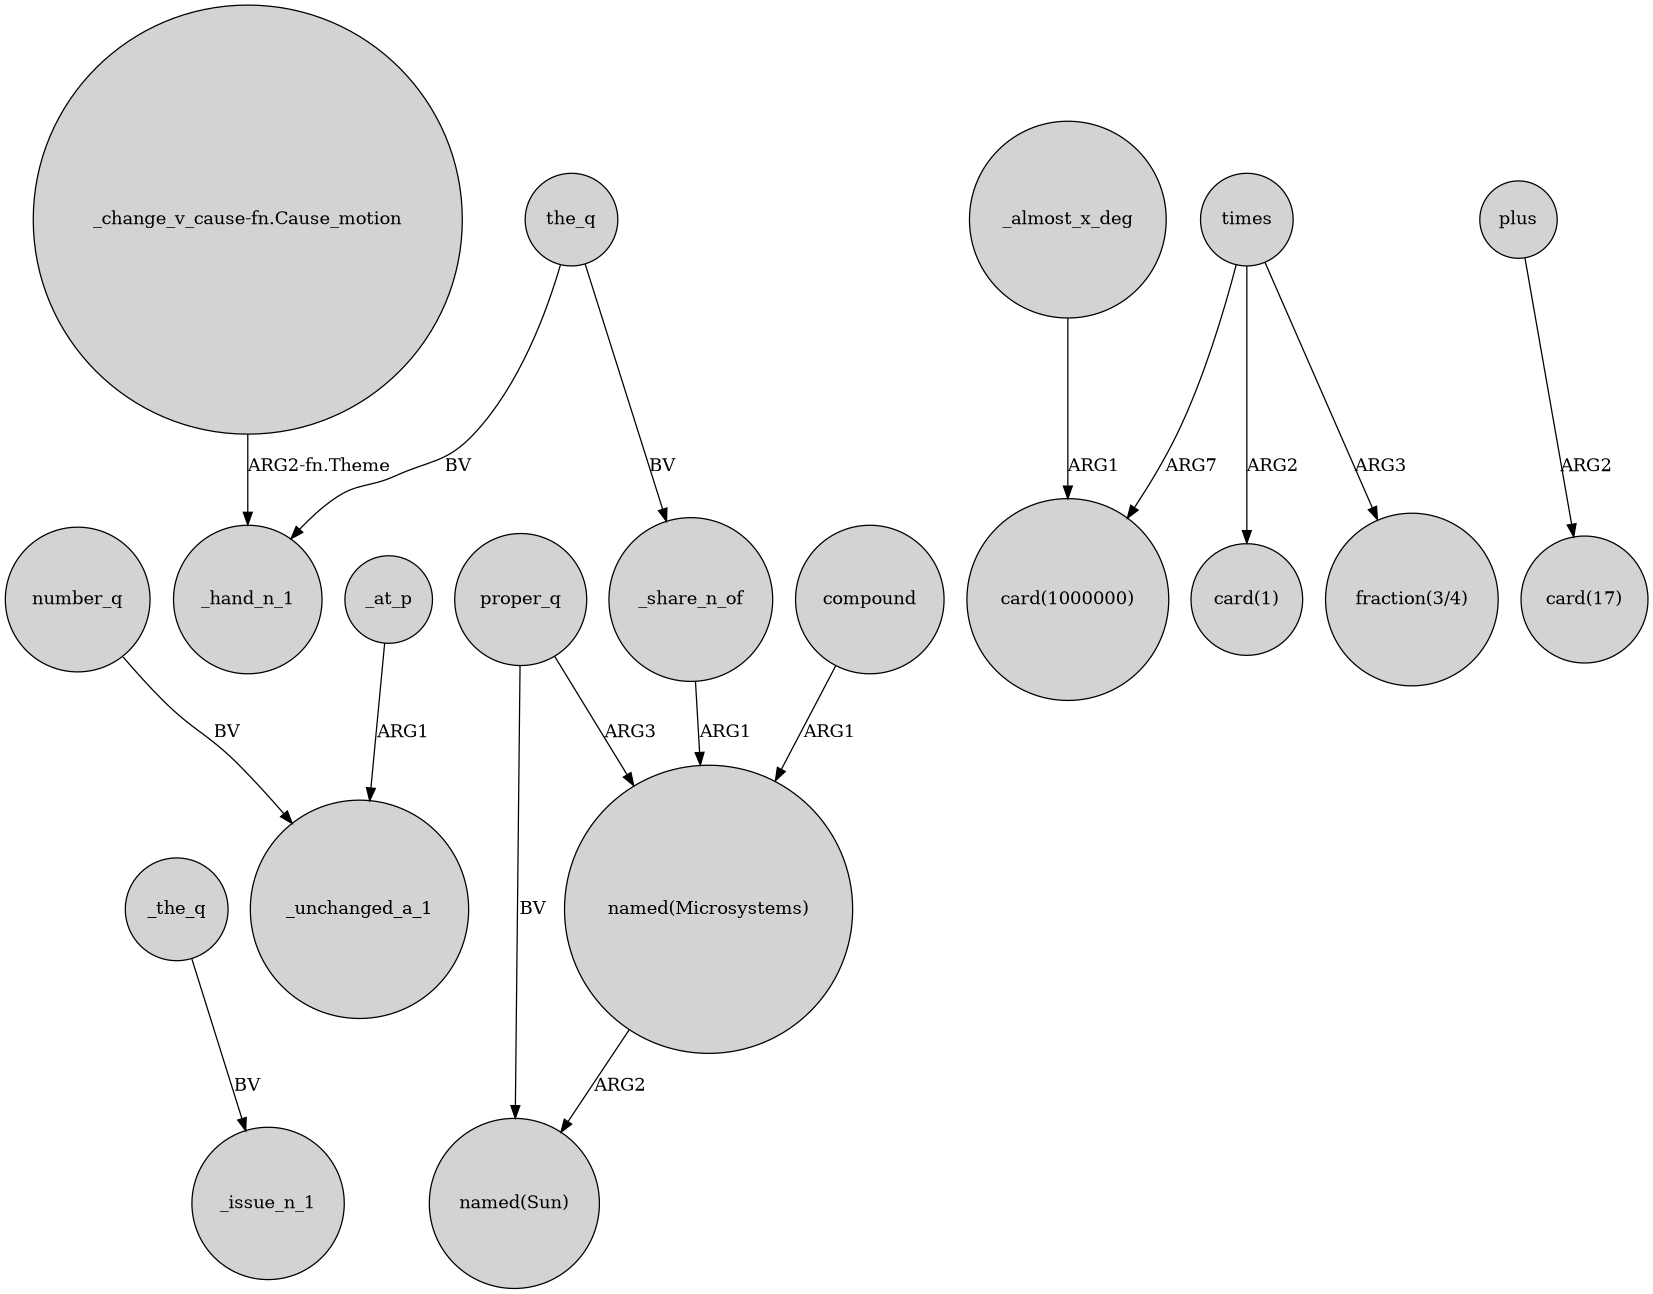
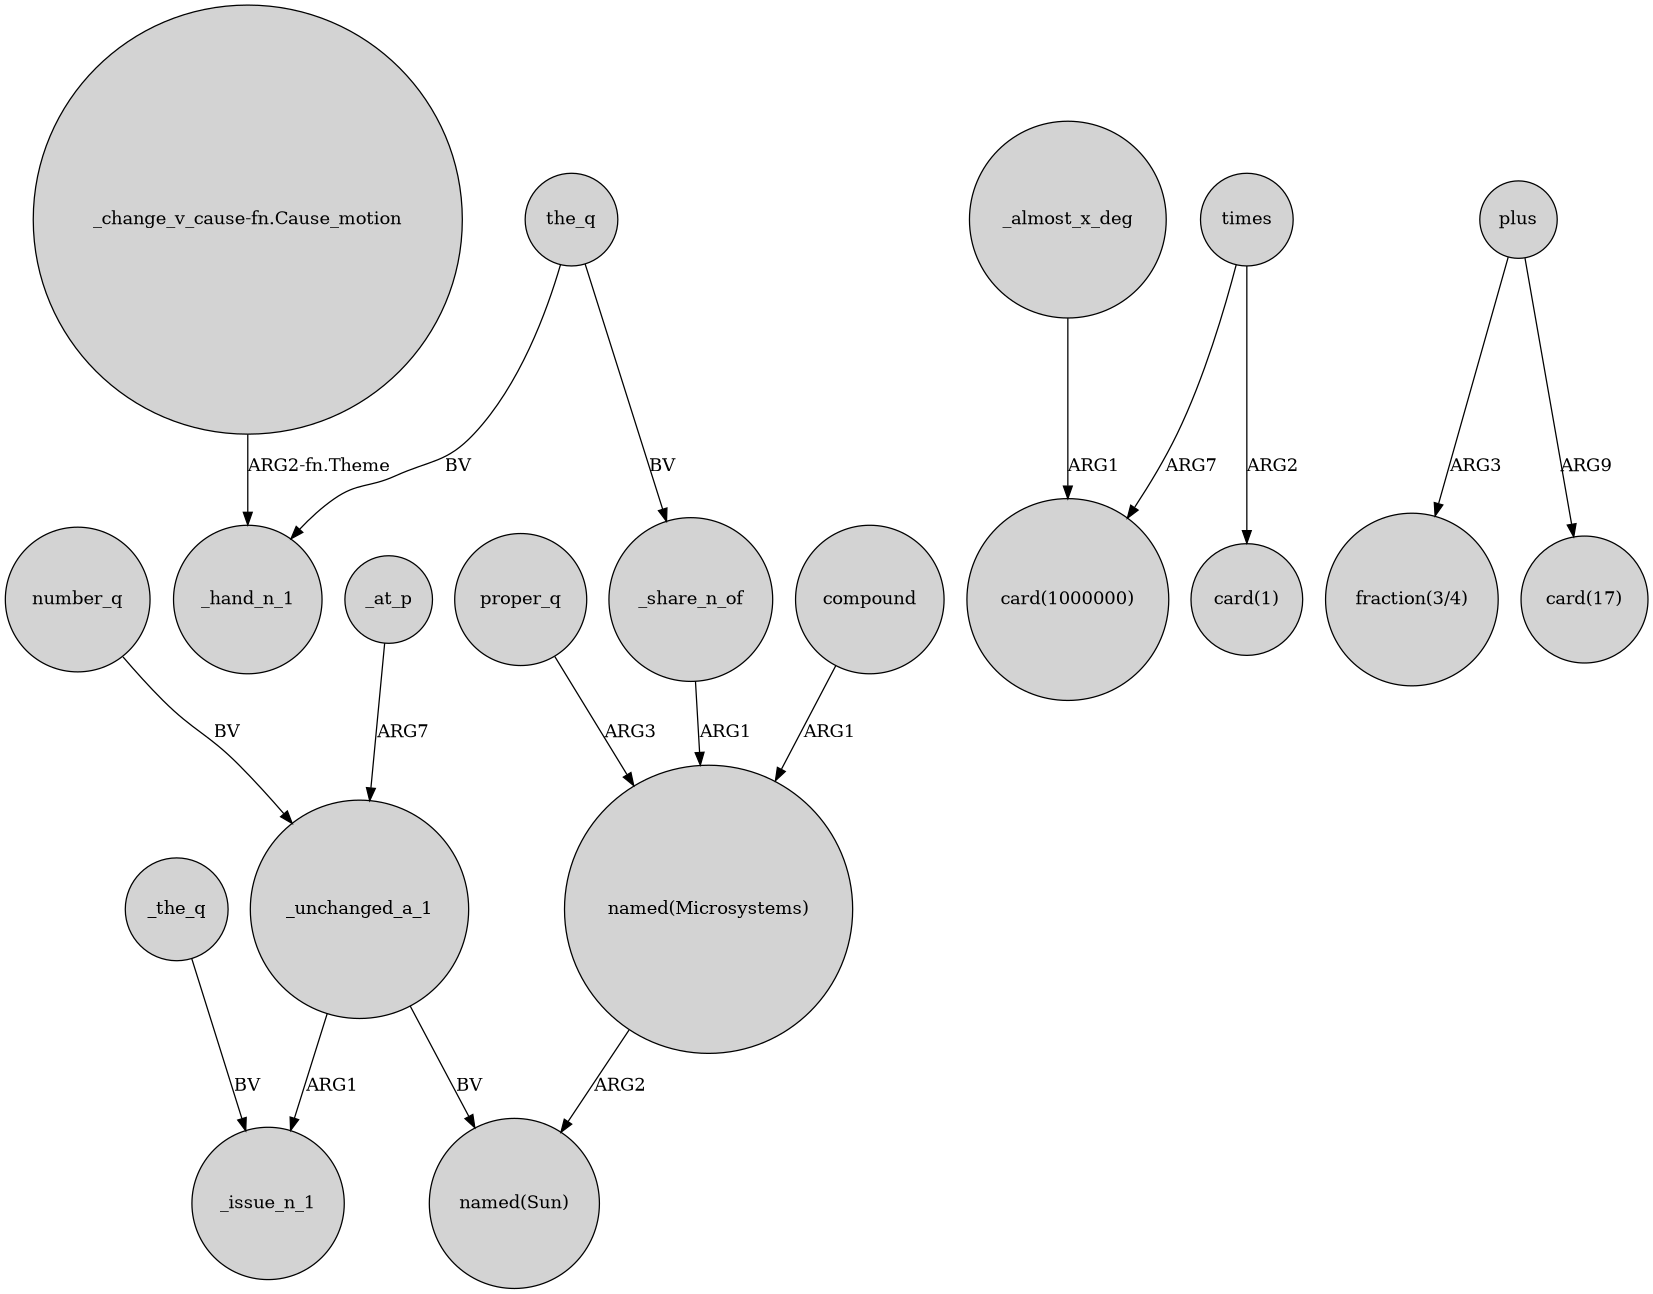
(1319, 385) -> (1473, 380)
(1586, 467) -> (1586, 467)
(403, 733) -> (403, 733)
(518, 886) -> (439, 1061)
none -> (311, 1066)
